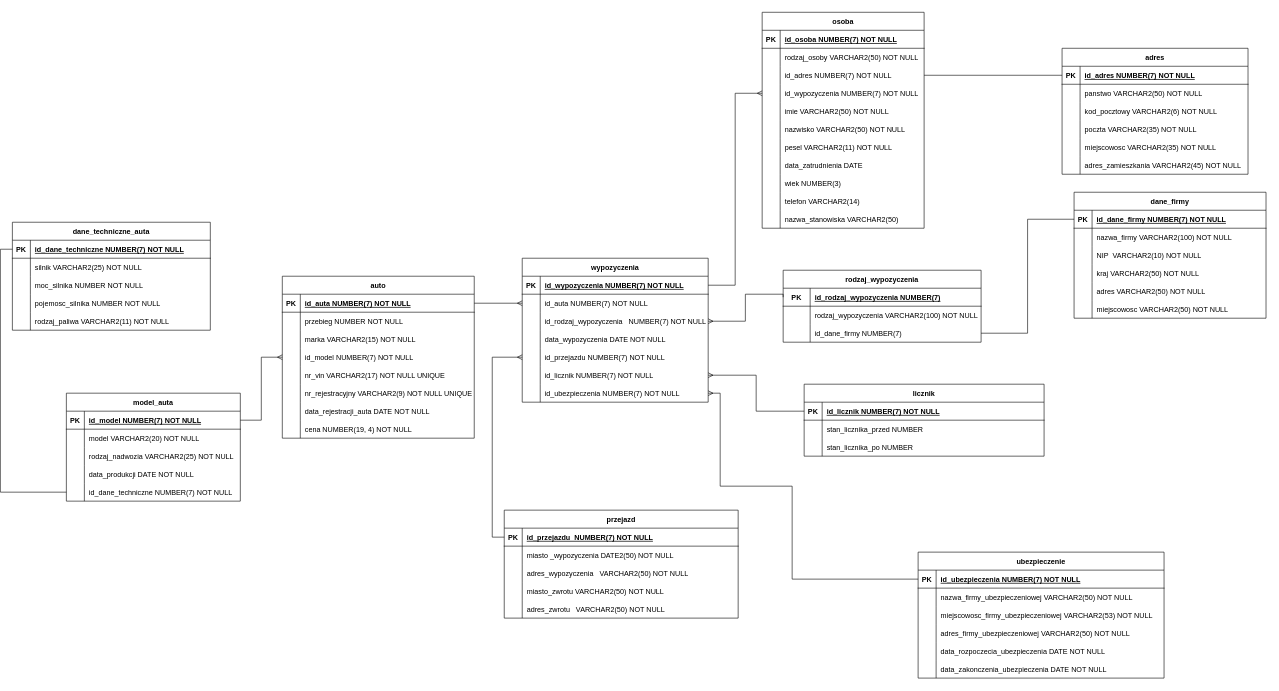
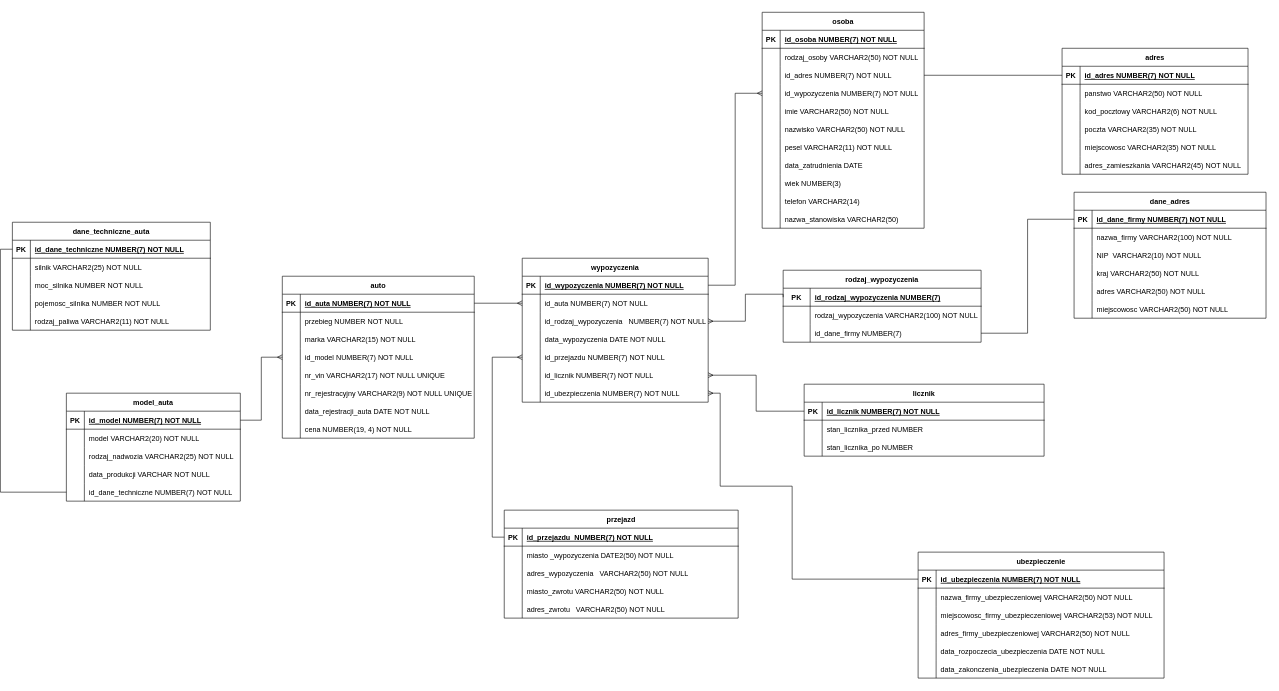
(1170, 202) -> (1170, 202)
(142, 475) -> (148, 475)
